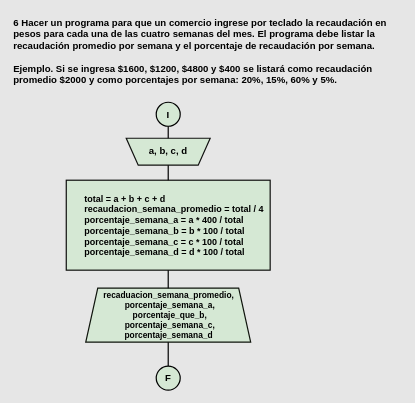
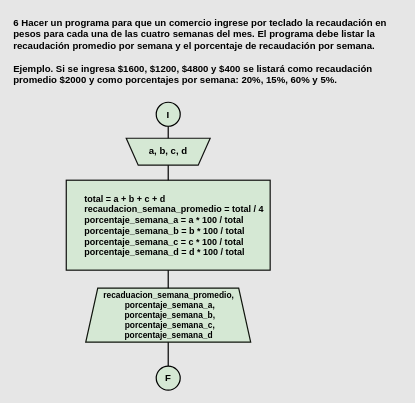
(174, 225) -> (174, 225)
(170, 315) -> (170, 315)
